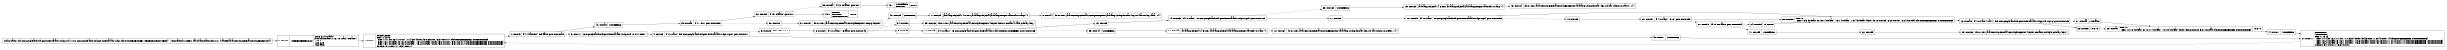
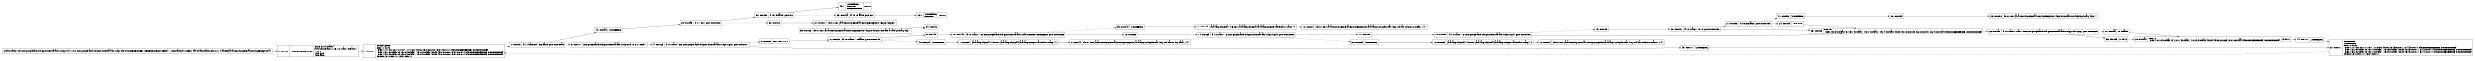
(836, 12) -> (853, 4)
(916, 23) -> (915, 28)
